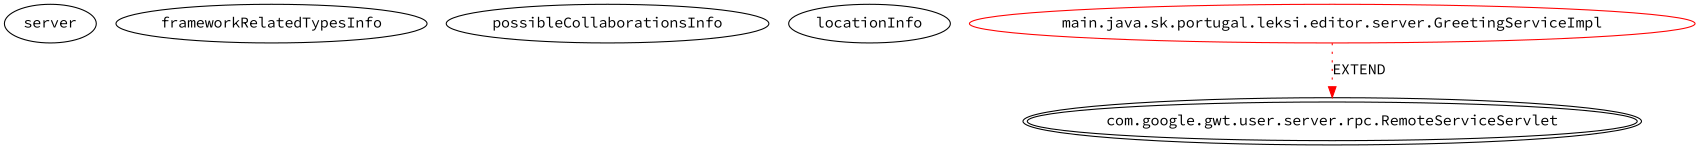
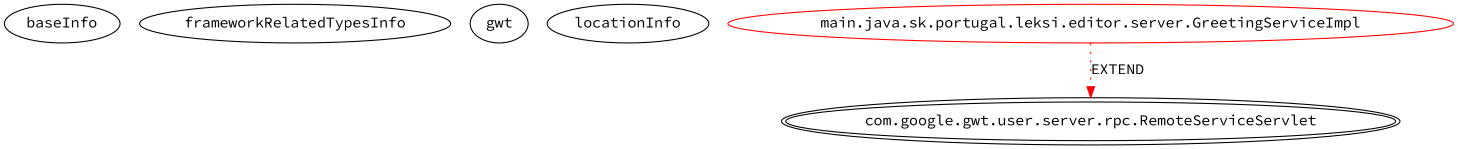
(50, 24) -> (62, 24)
(608, 24) -> (499, 24)
